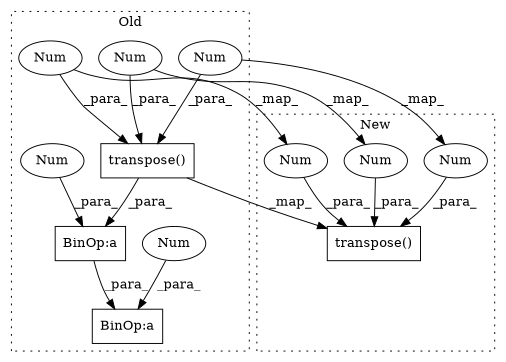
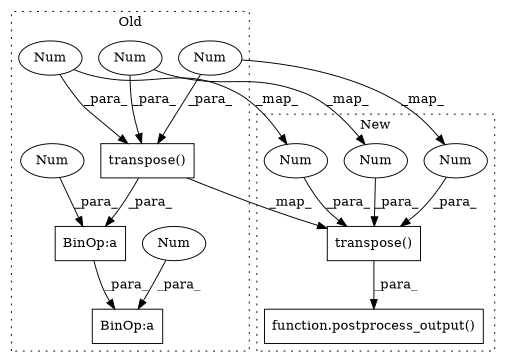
none -> (374, 326)
